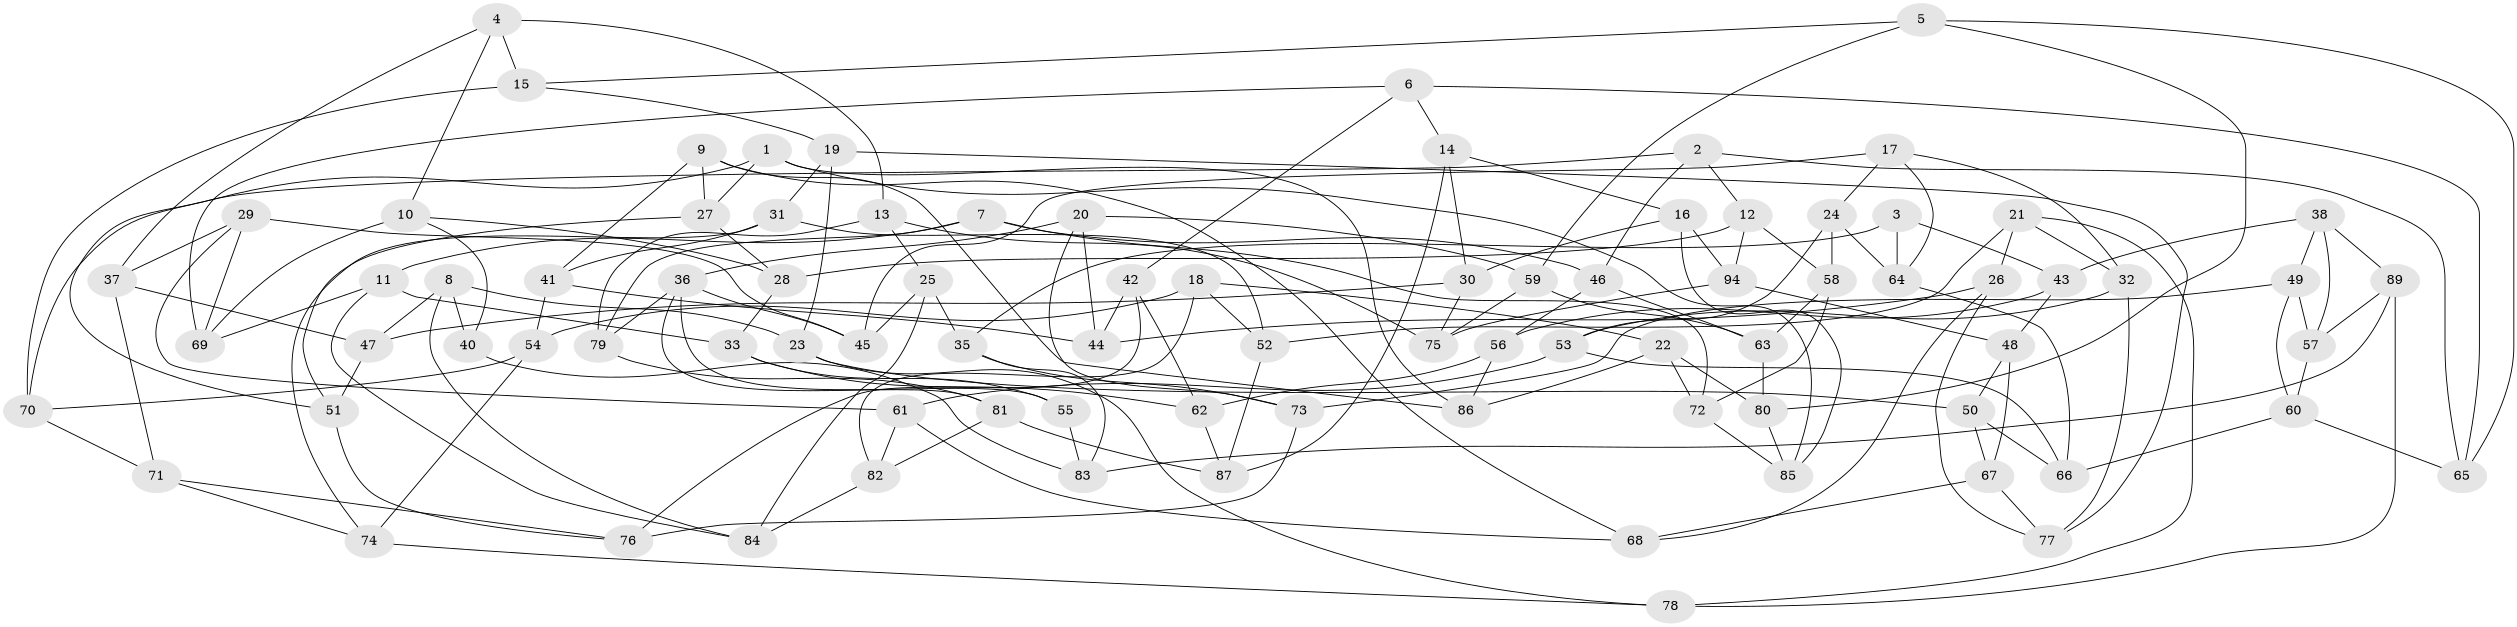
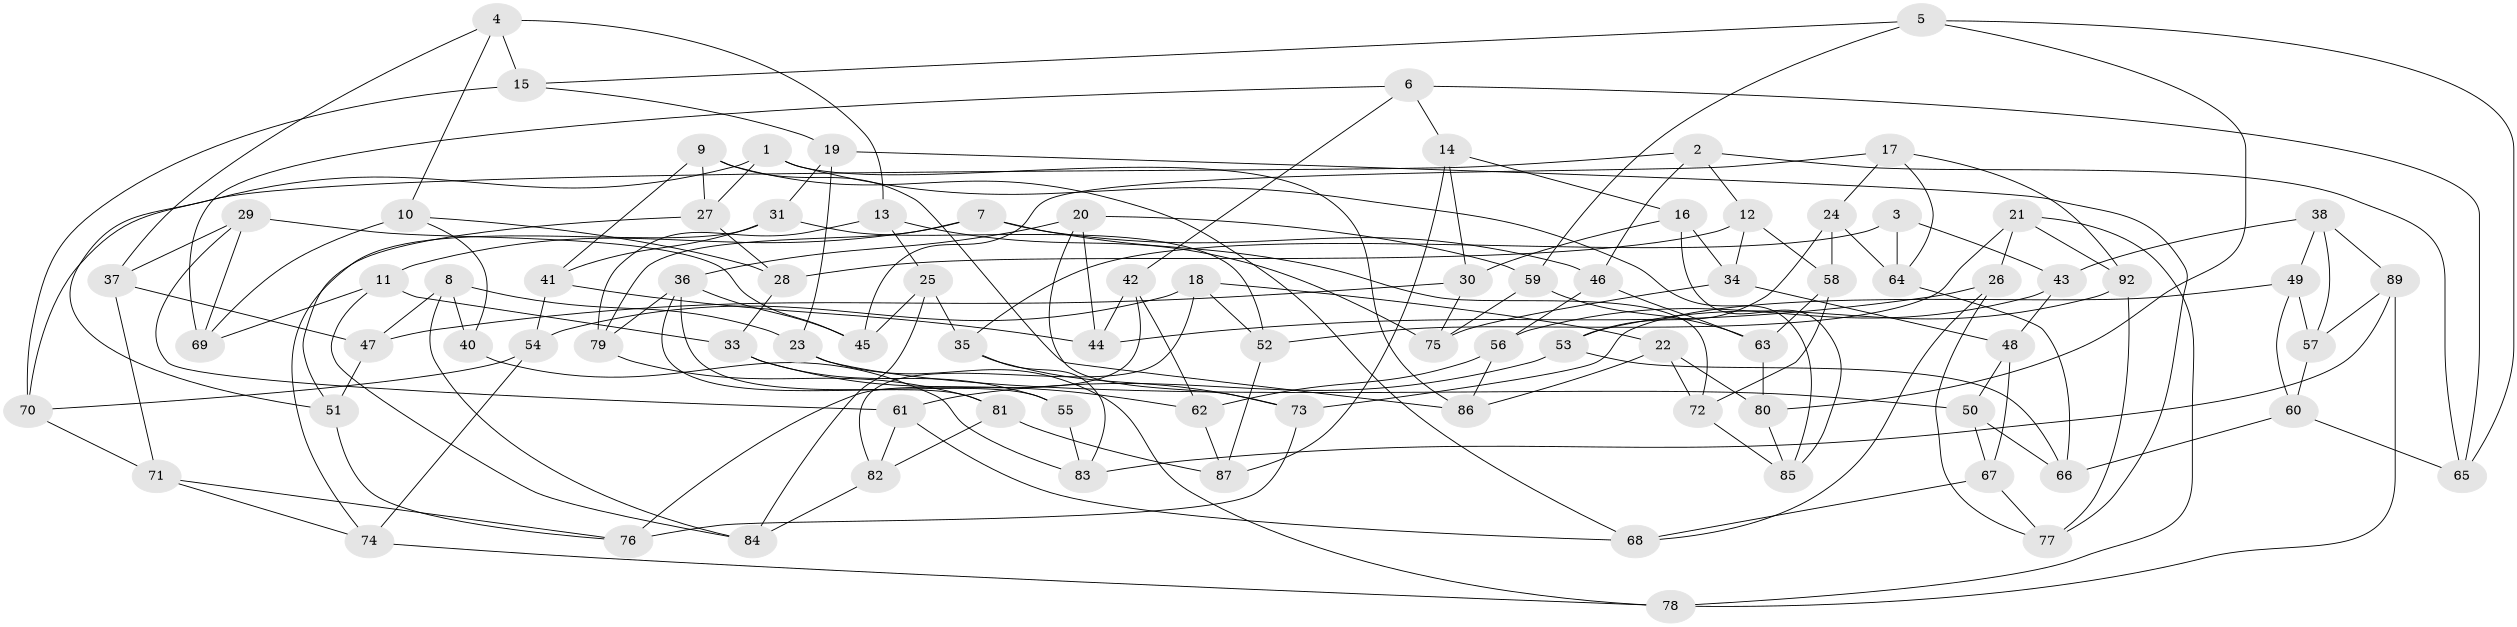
(1732, 281) -> (1732, 281)
(2127, 281) -> (2127, 281)
